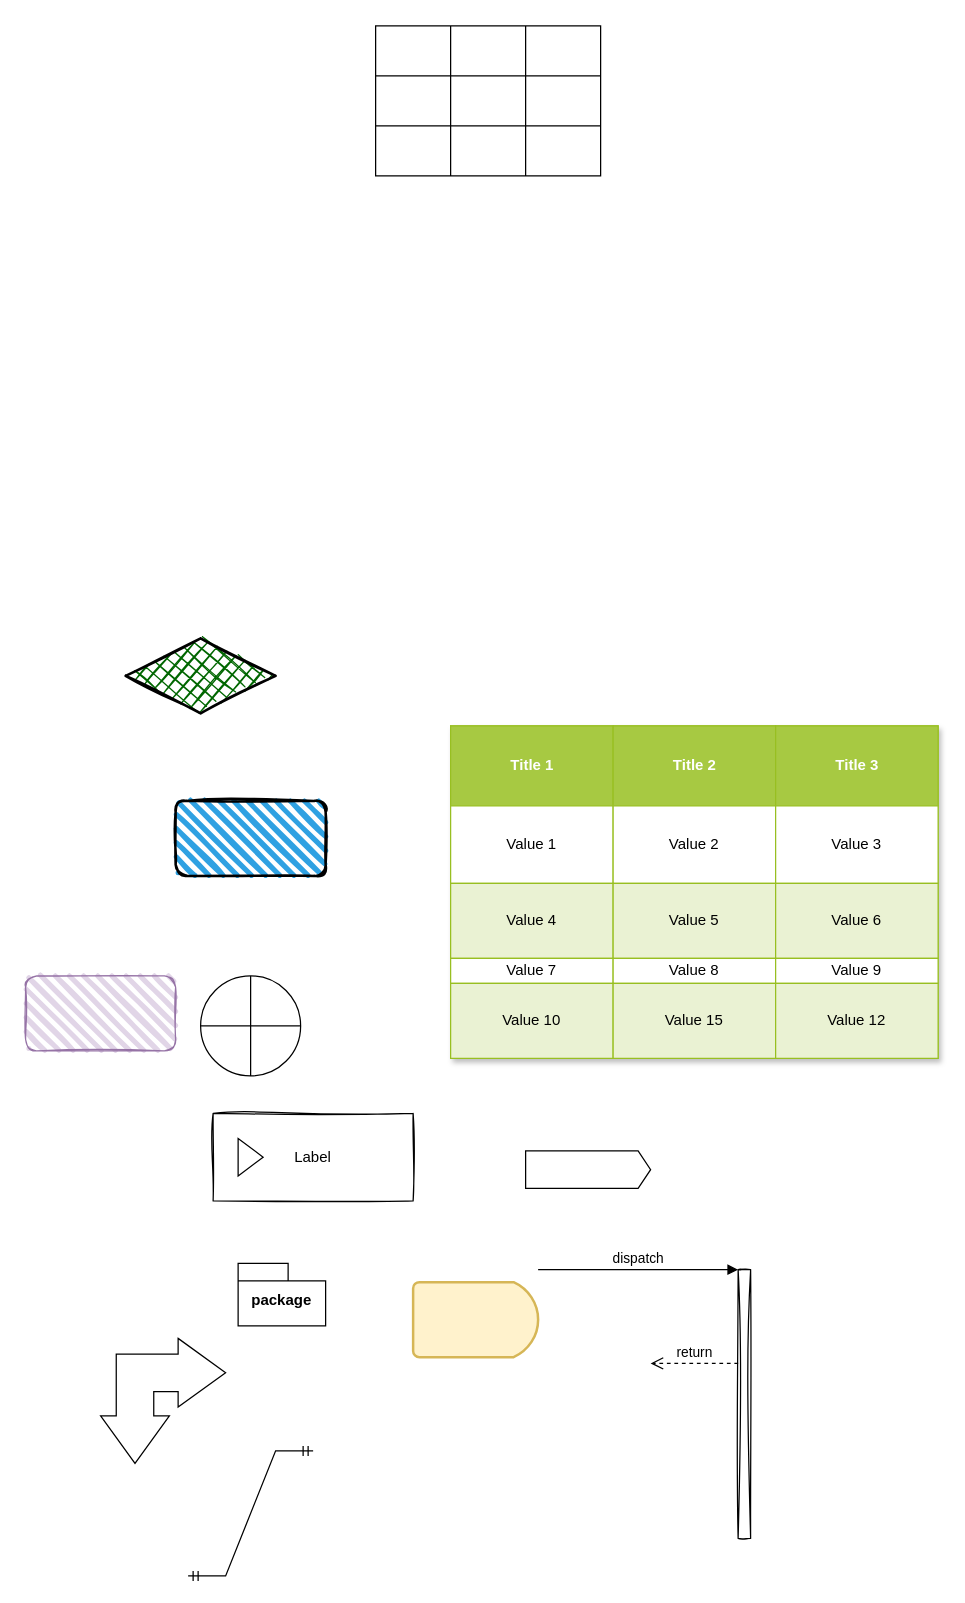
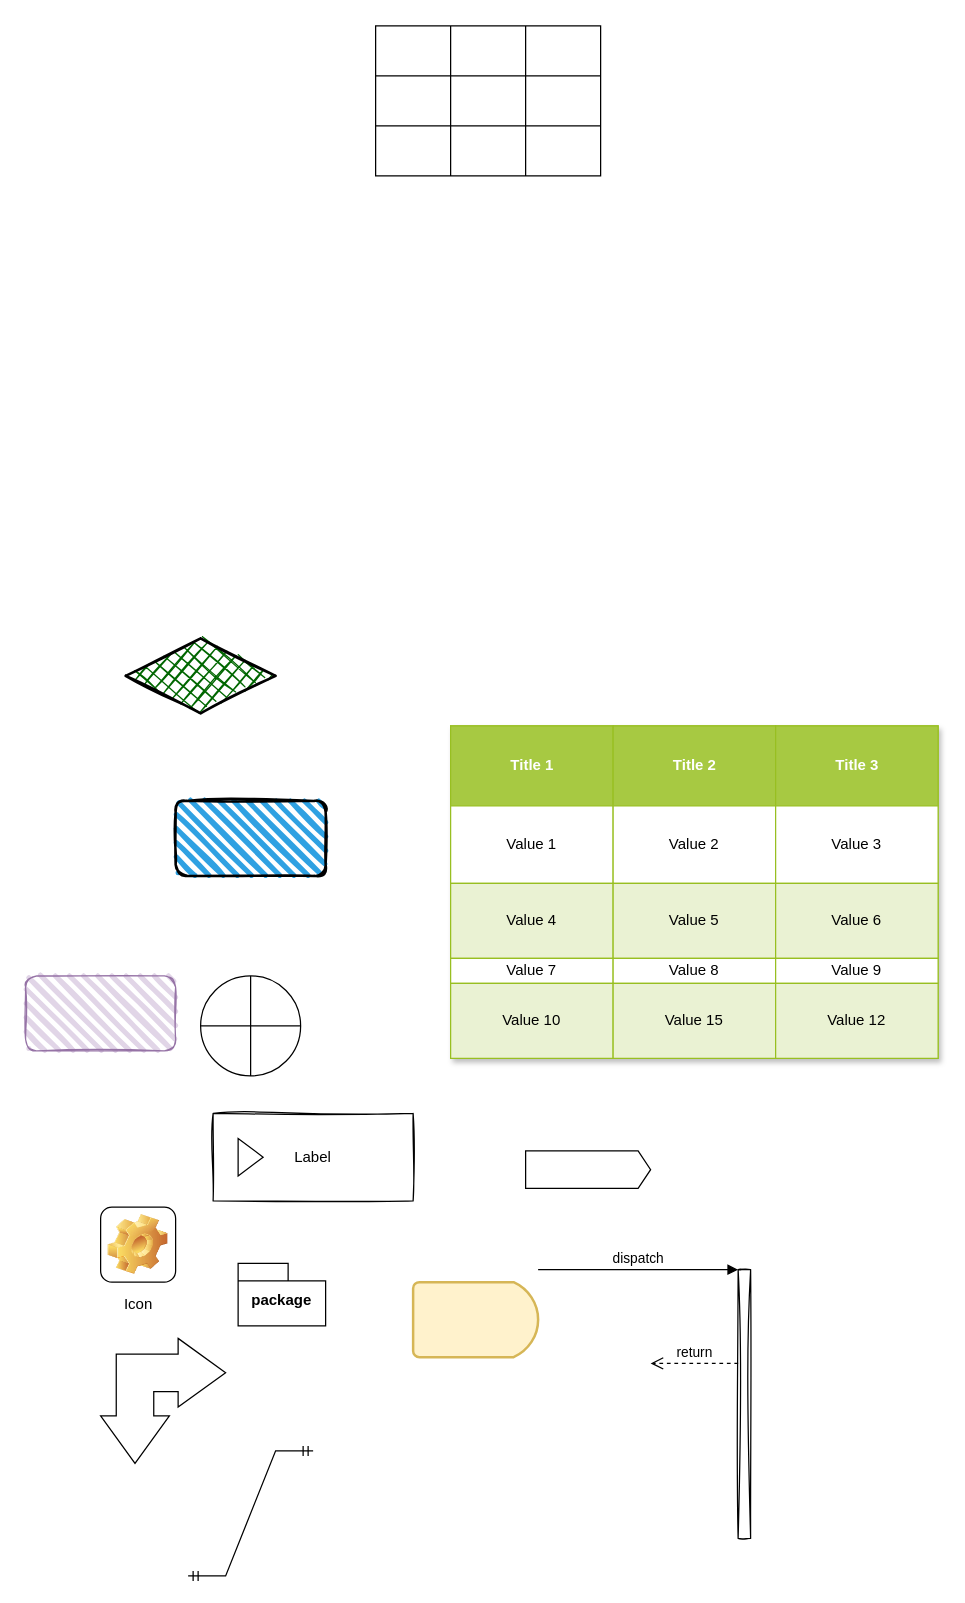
none -> (138, 1244)
